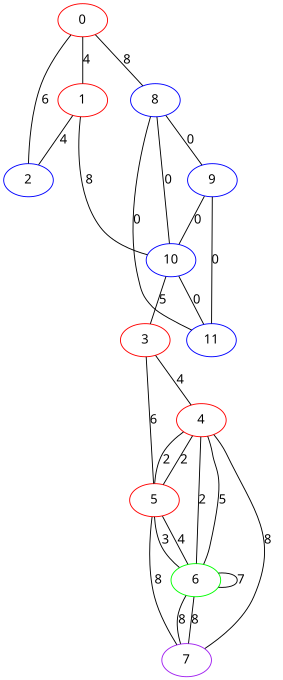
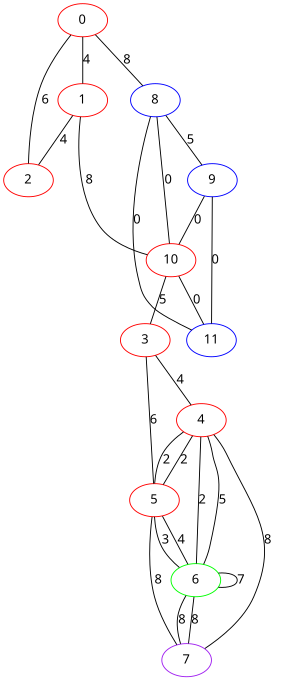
(191, 140) -> (191, 140)
(29, 180) -> (29, 180)
(171, 260) -> (171, 260)
